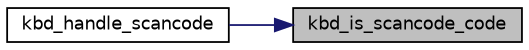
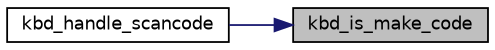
(408, 25) -> (391, 25)
